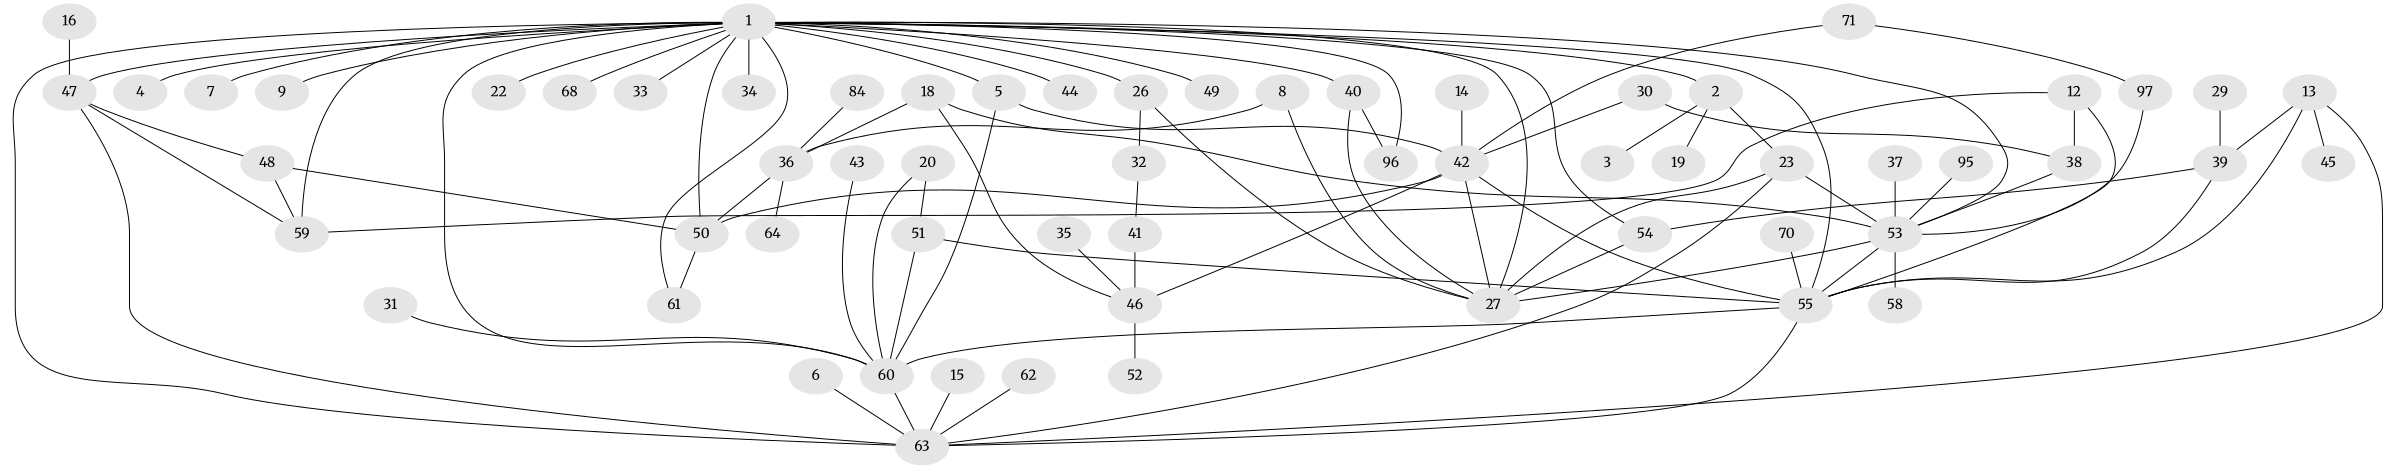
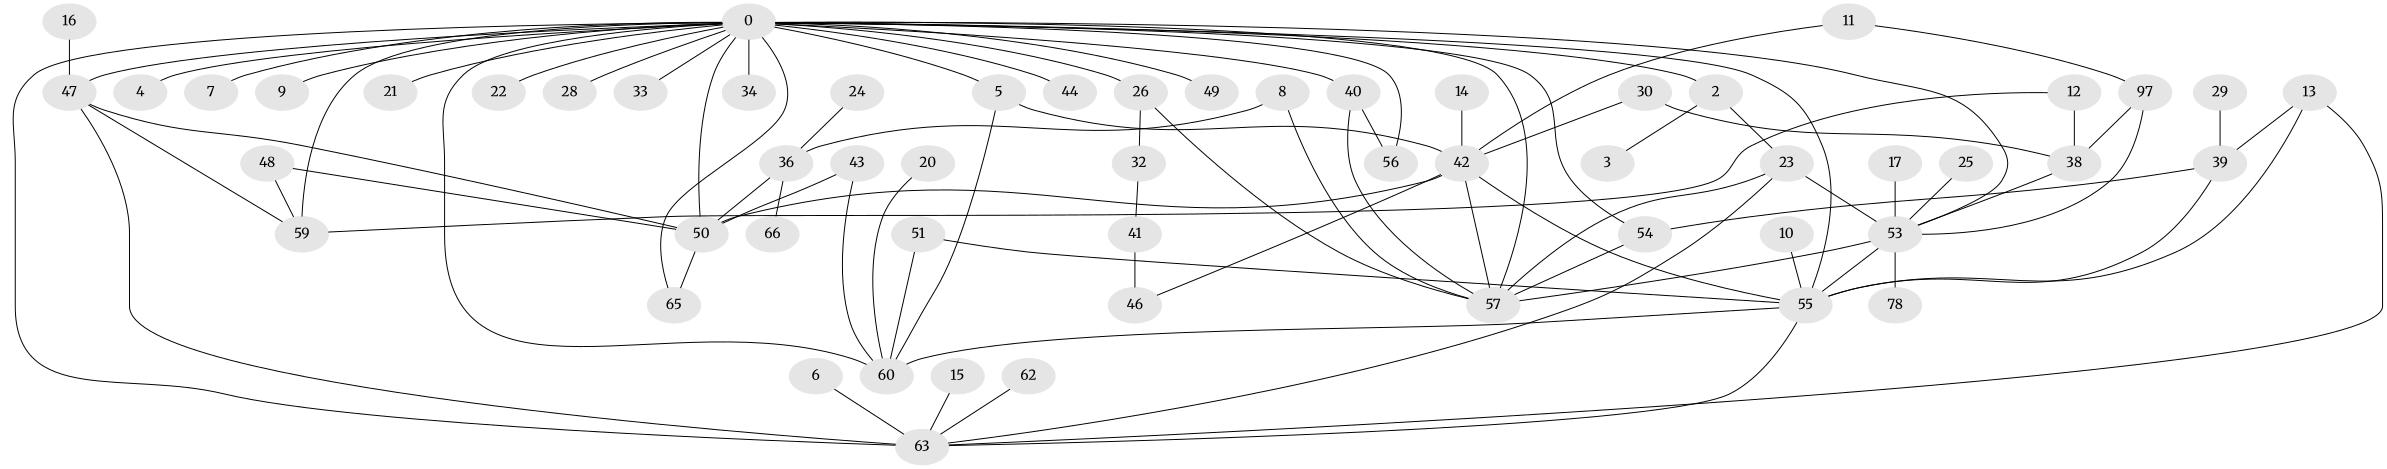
(749, 22) -> (749, 22)
(1849, 22) -> (1849, 22)
none -> (390, 93)
(570, 93) -> (570, 93)
(857, 93) -> (857, 93)
(928, 93) -> none
none -> (2110, 128)
(166, 132) -> (384, 162)
(1391, 163) -> (1391, 163)
(1678, 163) -> none
(1895, 163) -> (1895, 163)
(1966, 163) -> (1966, 163)
(2328, 163) -> none
none -> (788, 195)
(923, 199) -> none
(773, 234) -> (773, 234)
(1064, 234) -> none
(1787, 234) -> (1787, 234)
(2002, 234) -> none
(390, 305) -> none
(674, 305) -> (674, 305)
(1493, 305) -> (1493, 305)
(1895, 305) -> (1895, 305)
(1135, 376) -> none
(904, 412) -> none
